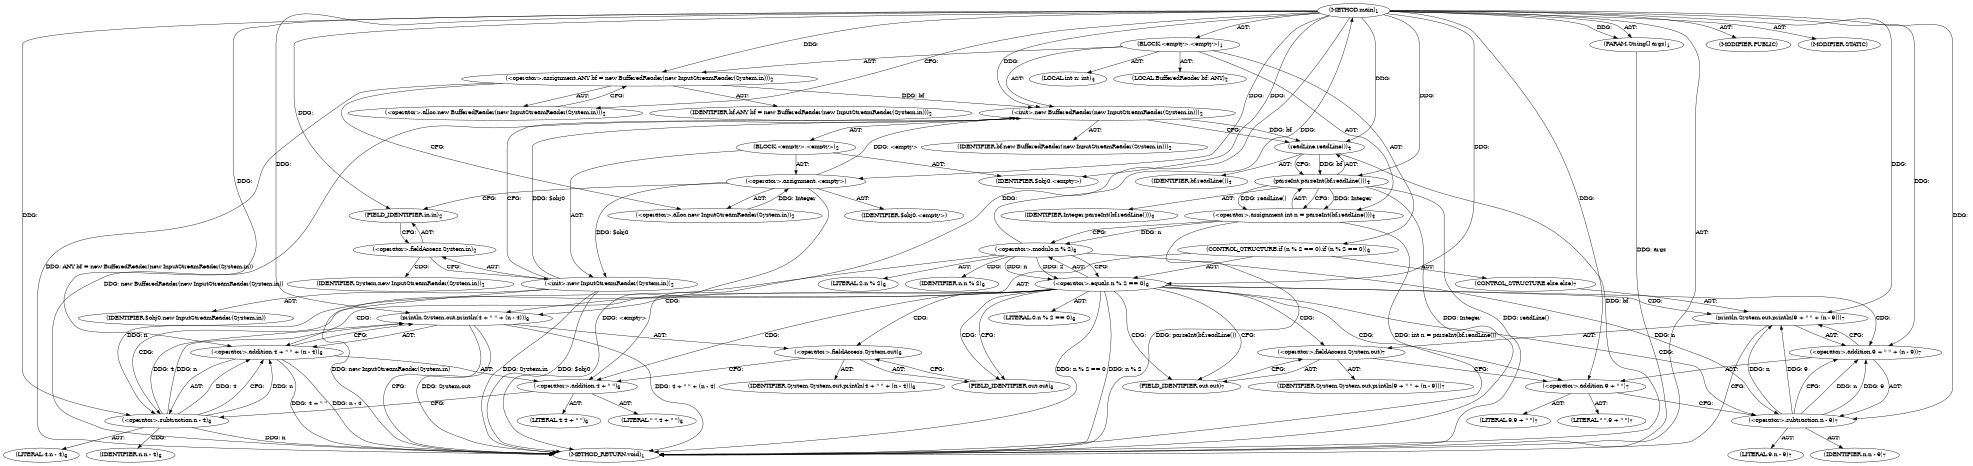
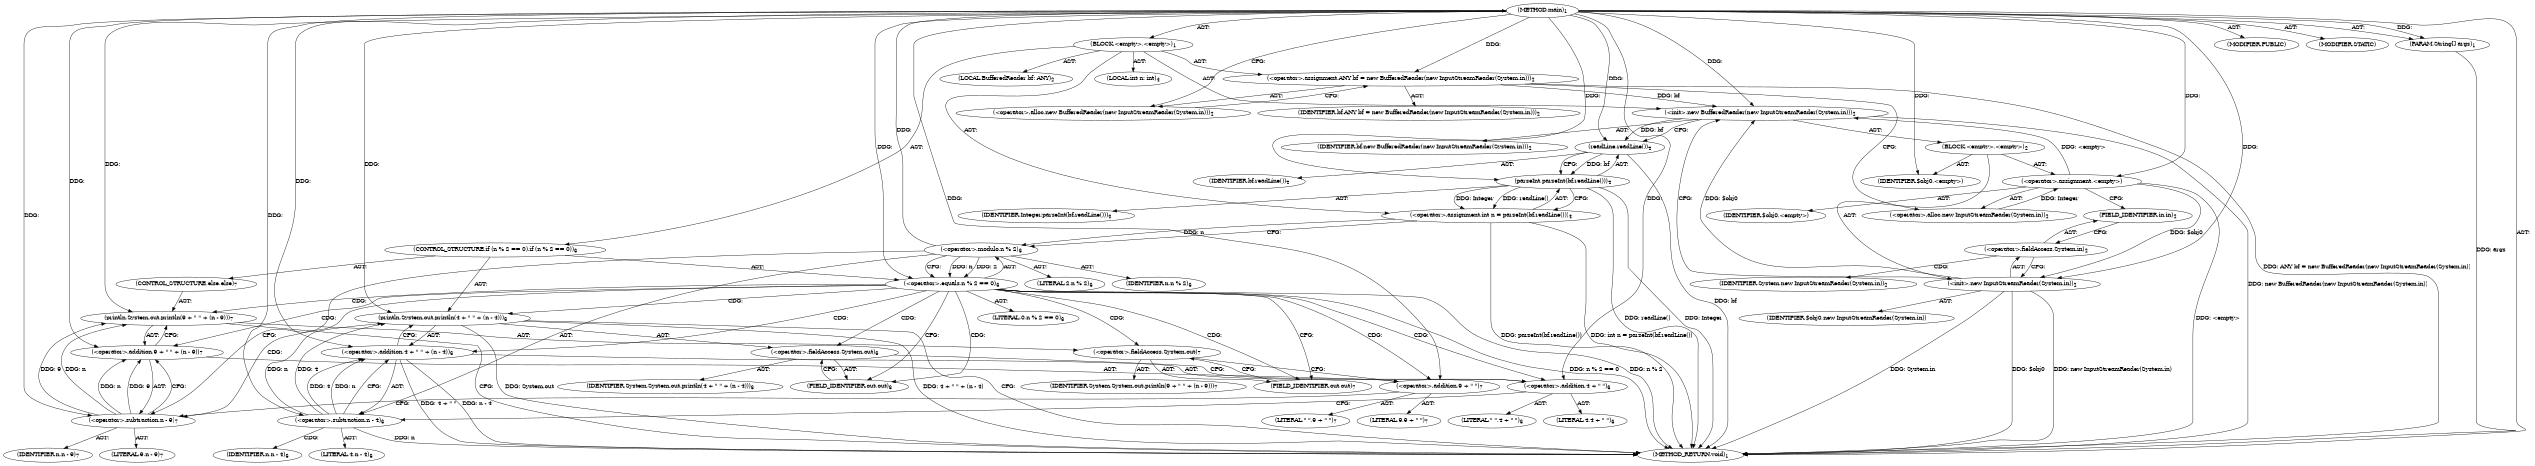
(704, 19) -> (2072, 20)
(995, 267) -> (1088, 267)
(555, 298) -> none
(137, 335) -> (567, 335)
(1665, 335) -> (270, 335)
